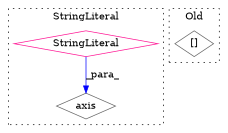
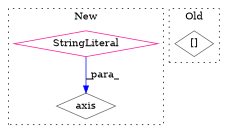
(86, 17) -> (86, 17)
